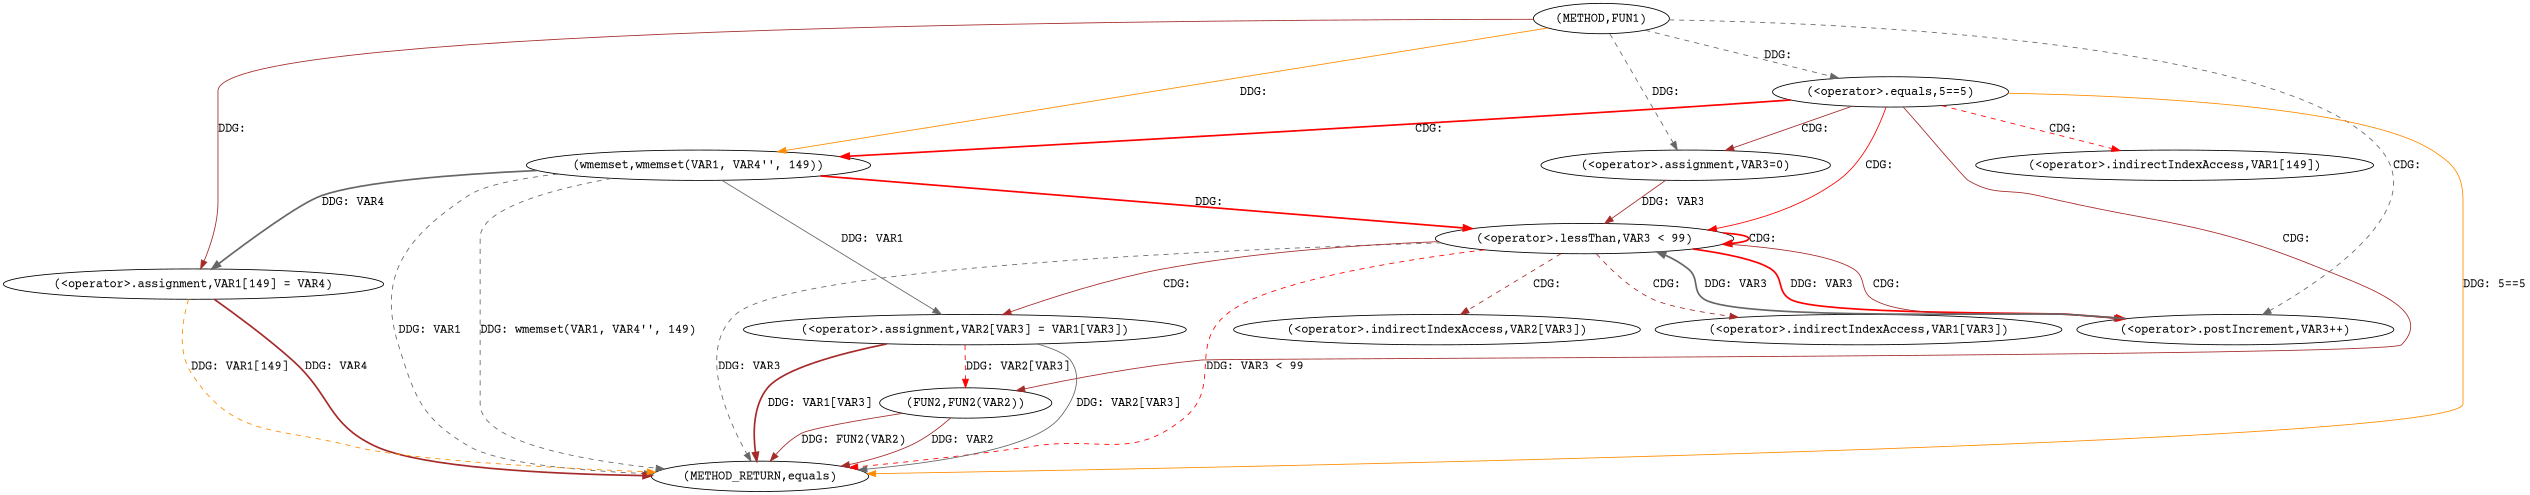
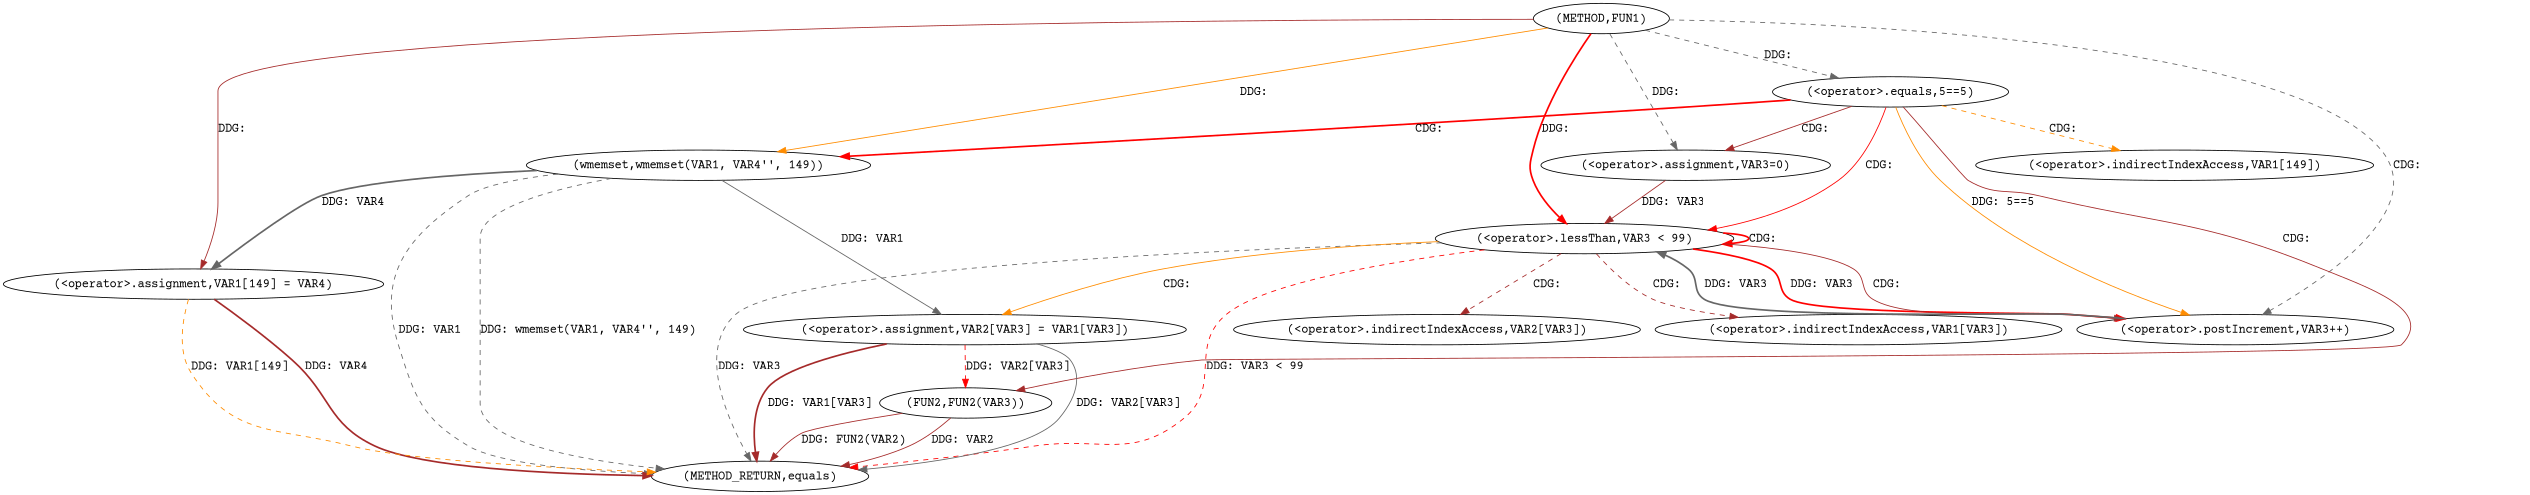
(2027, 127) -> (2027, 127)
(1142, 202) -> (1541, 125)
(1222, 260) -> (1222, 260)
(966, 403) -> (966, 403)
(2019, 443) -> (2016, 237)
